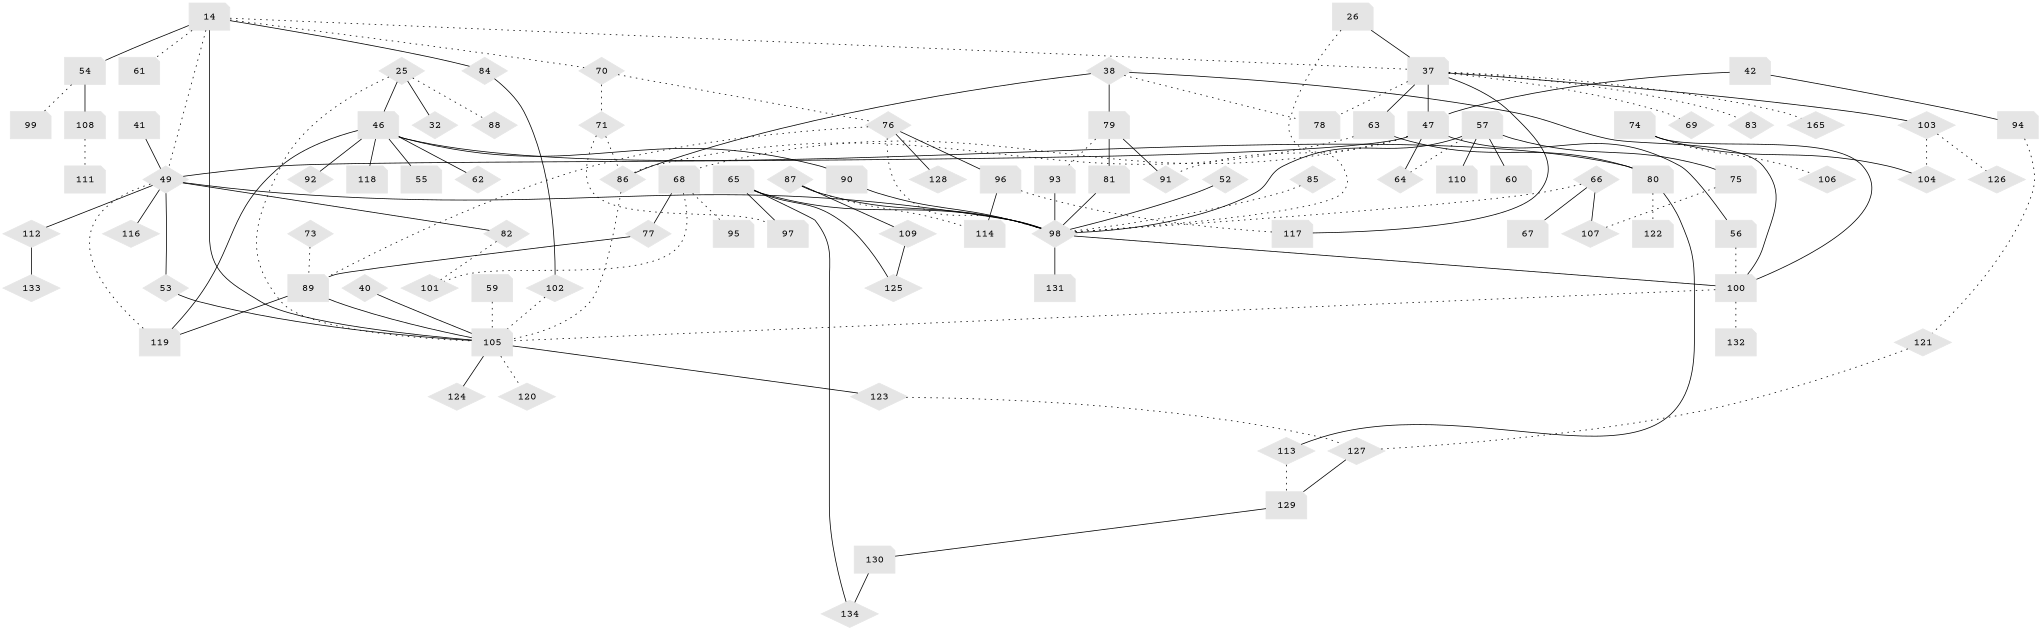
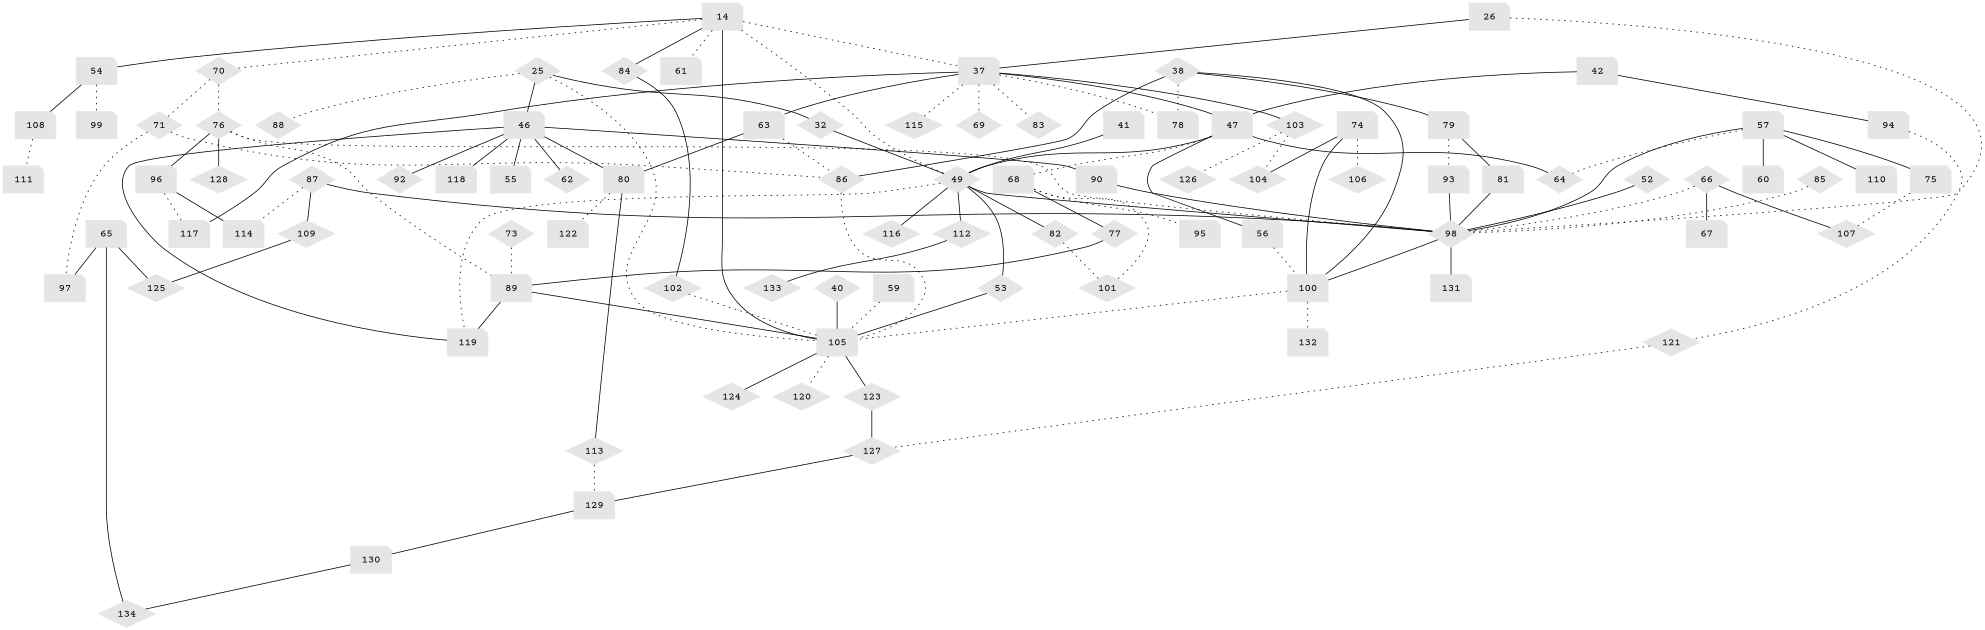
(1816, 125) -> (914, 125)
none -> (867, 144)
(1166, 179) -> none
(839, 208) -> none
(1126, 408) -> (872, 424)
